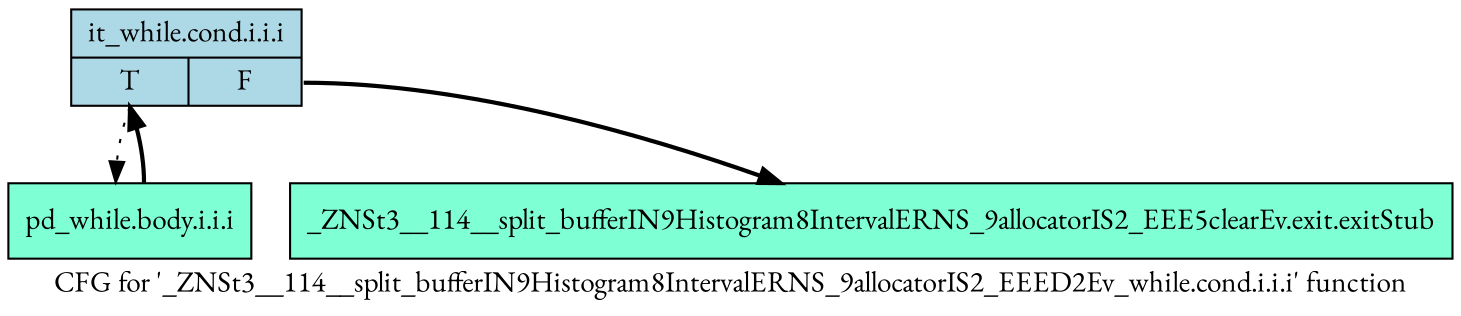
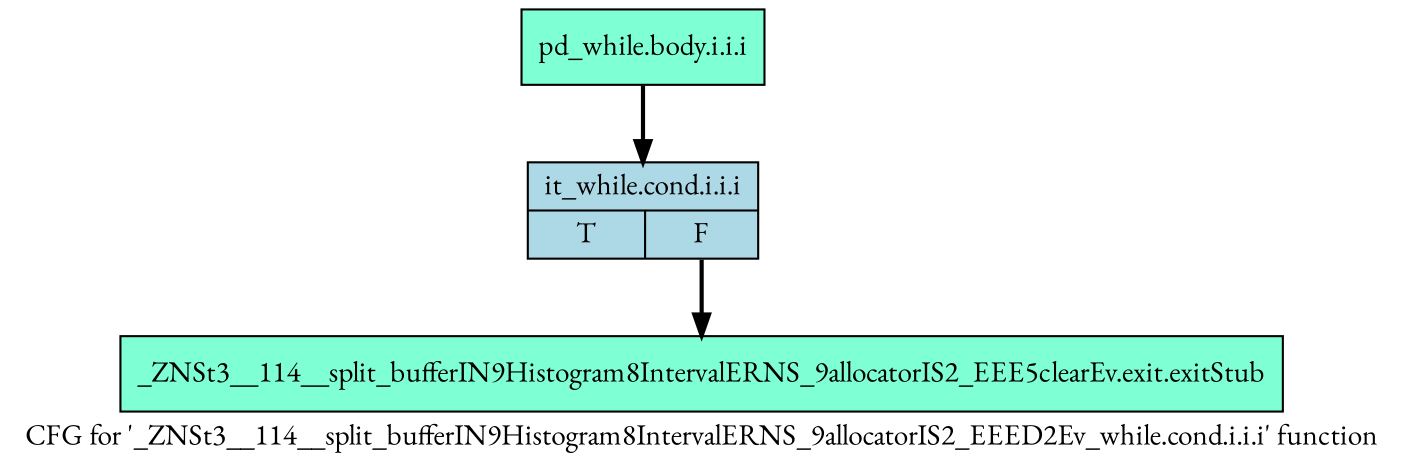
(122, 134) -> none
